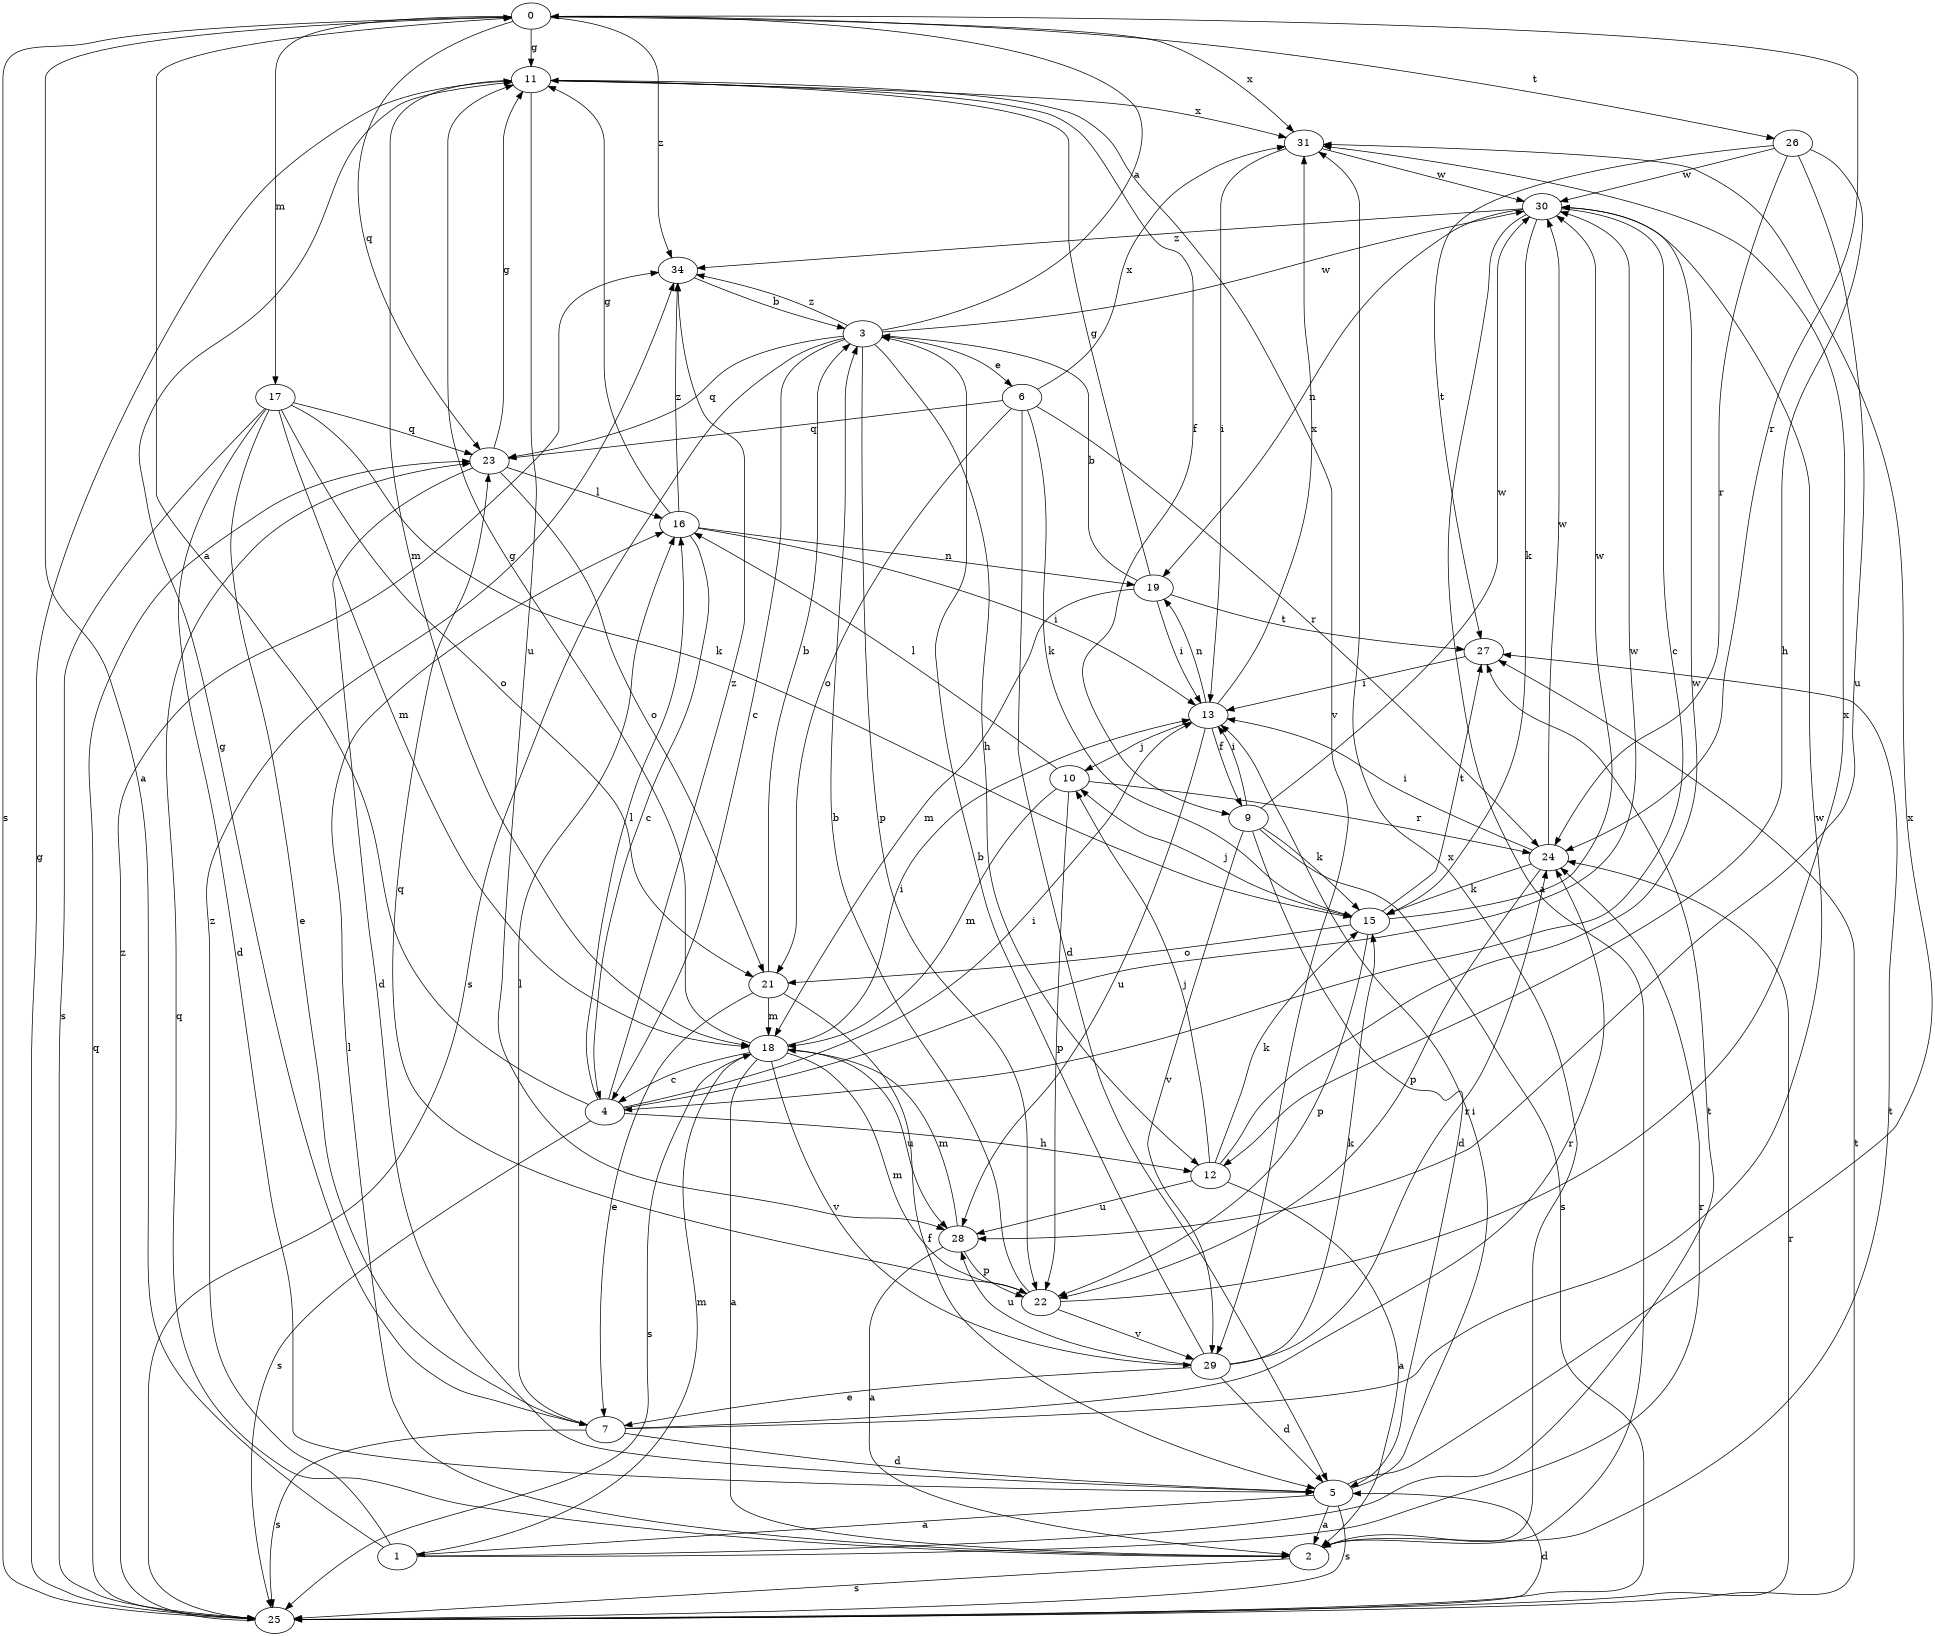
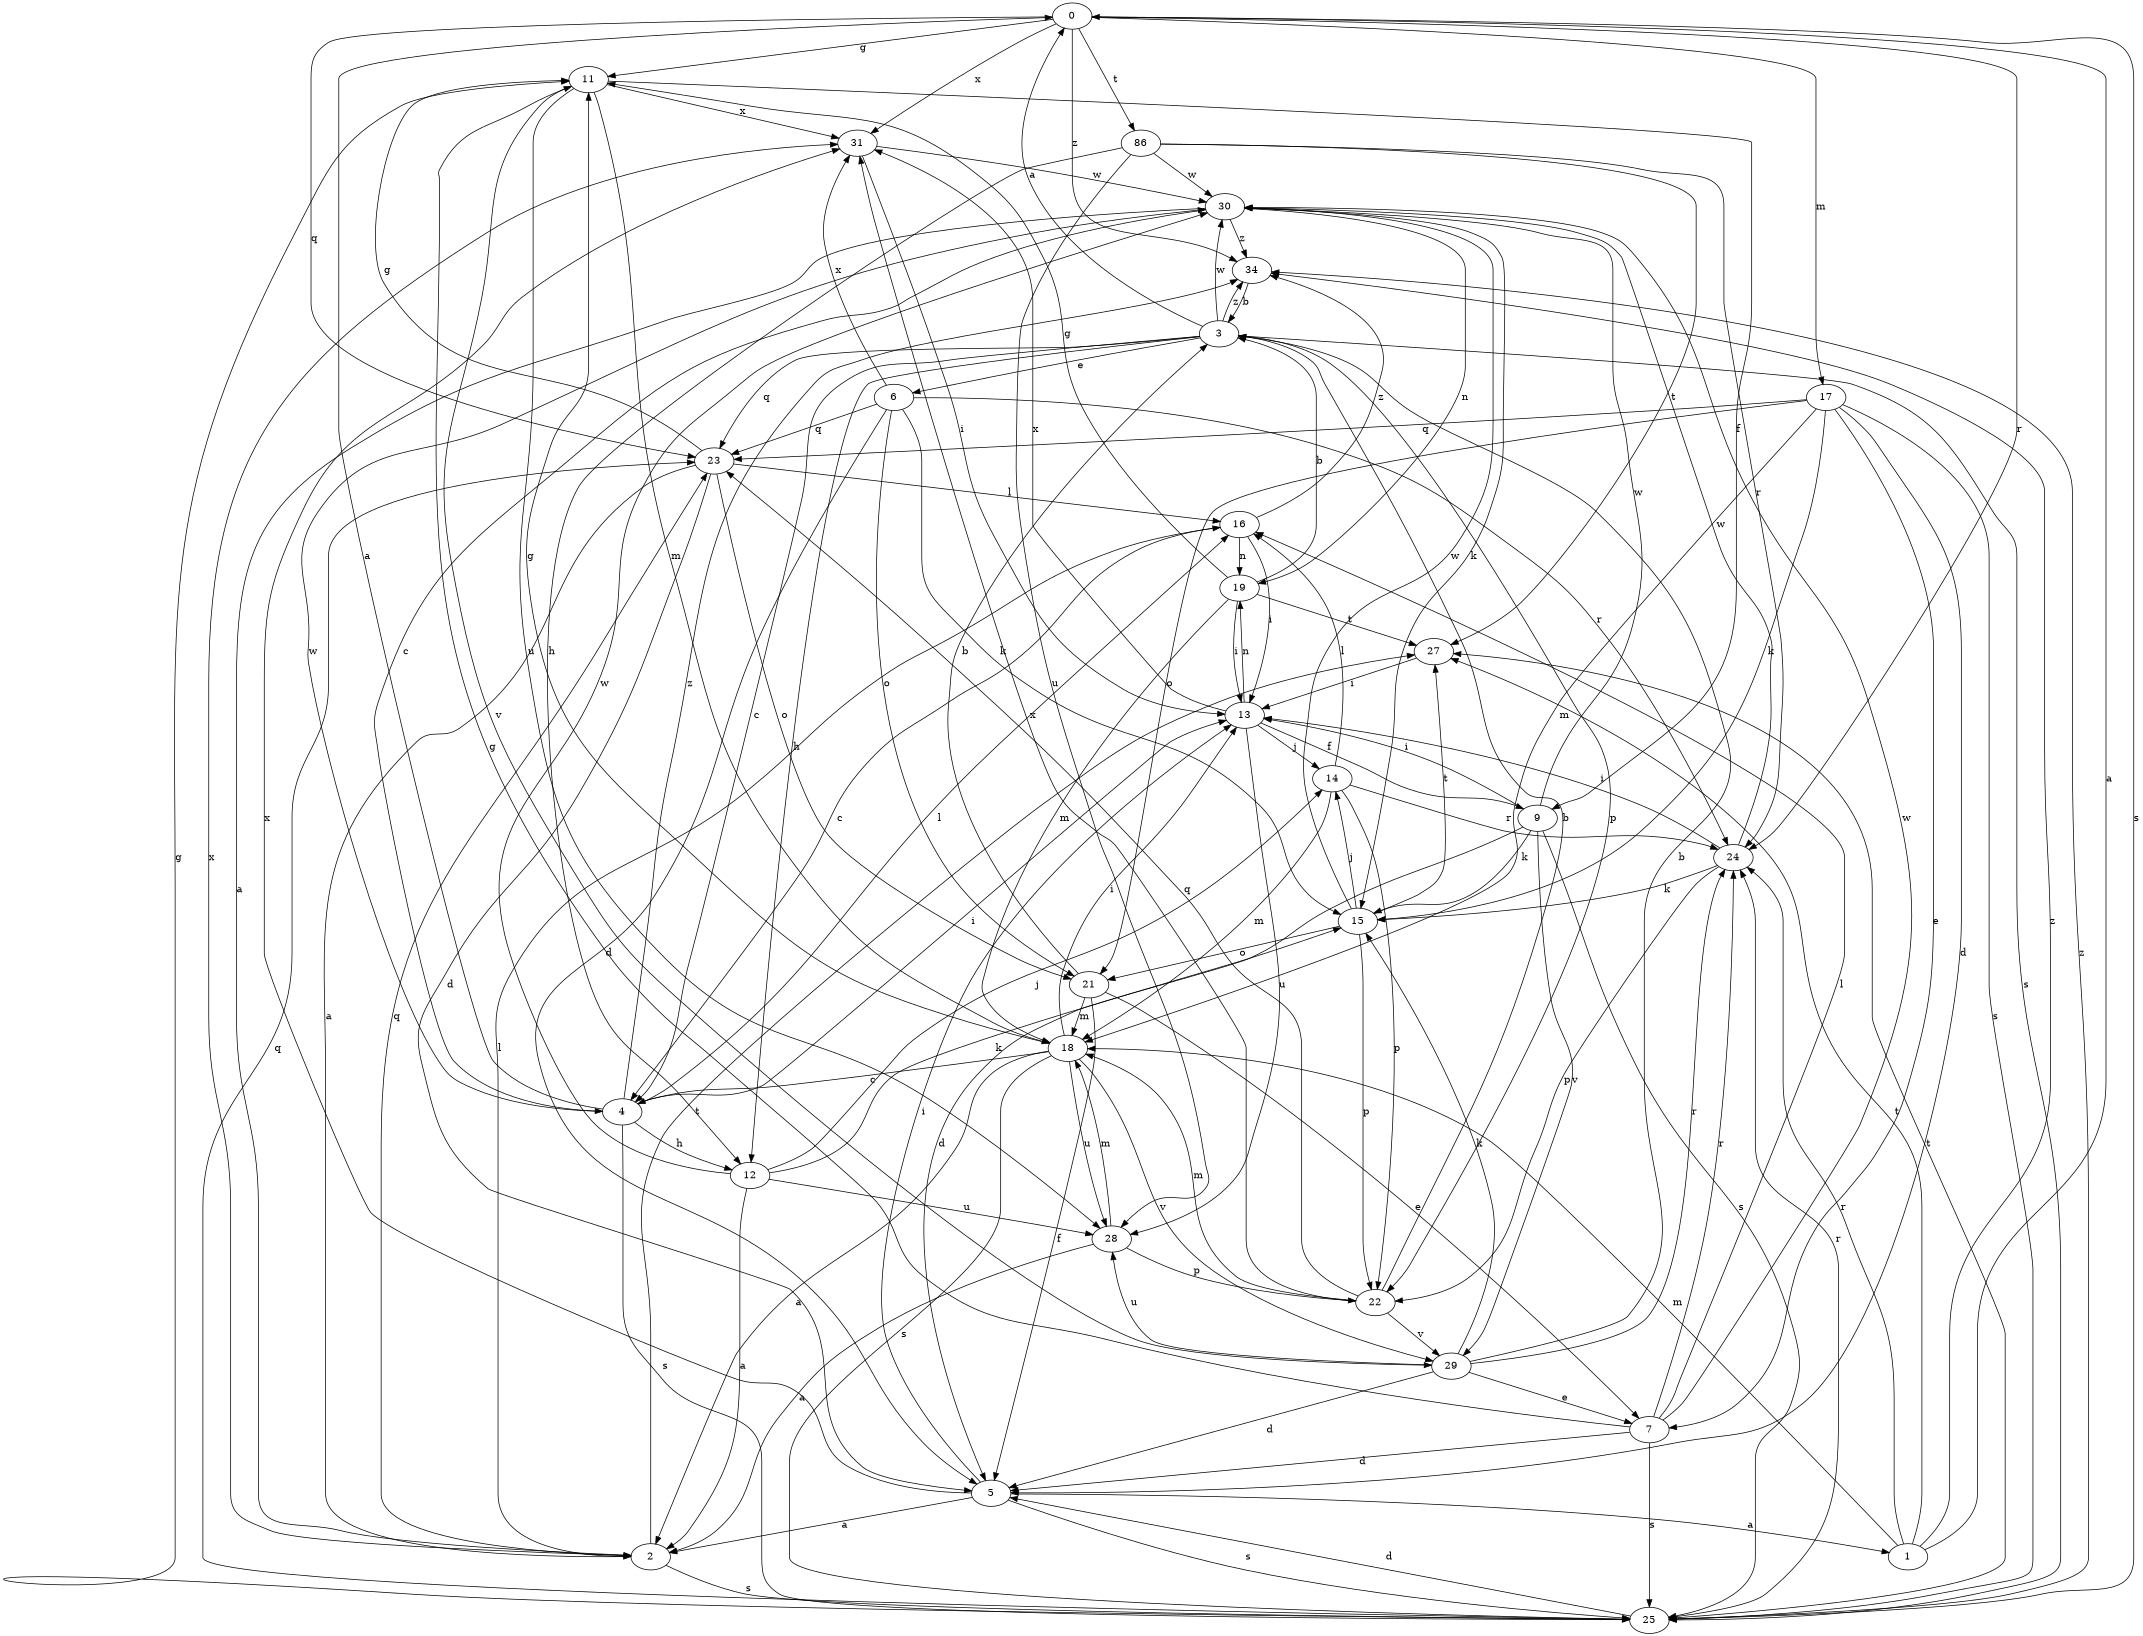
(1793, 143) -> (1141, 143)
(604, 298) -> none
(1070, 779) -> (1332, 779)
none -> (325, 1058)
(891, 1184) -> (1200, 1221)
